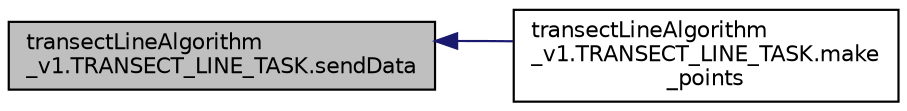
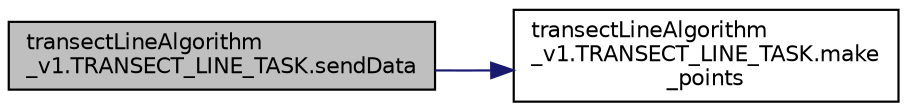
(485, 41) -> (463, 71)
